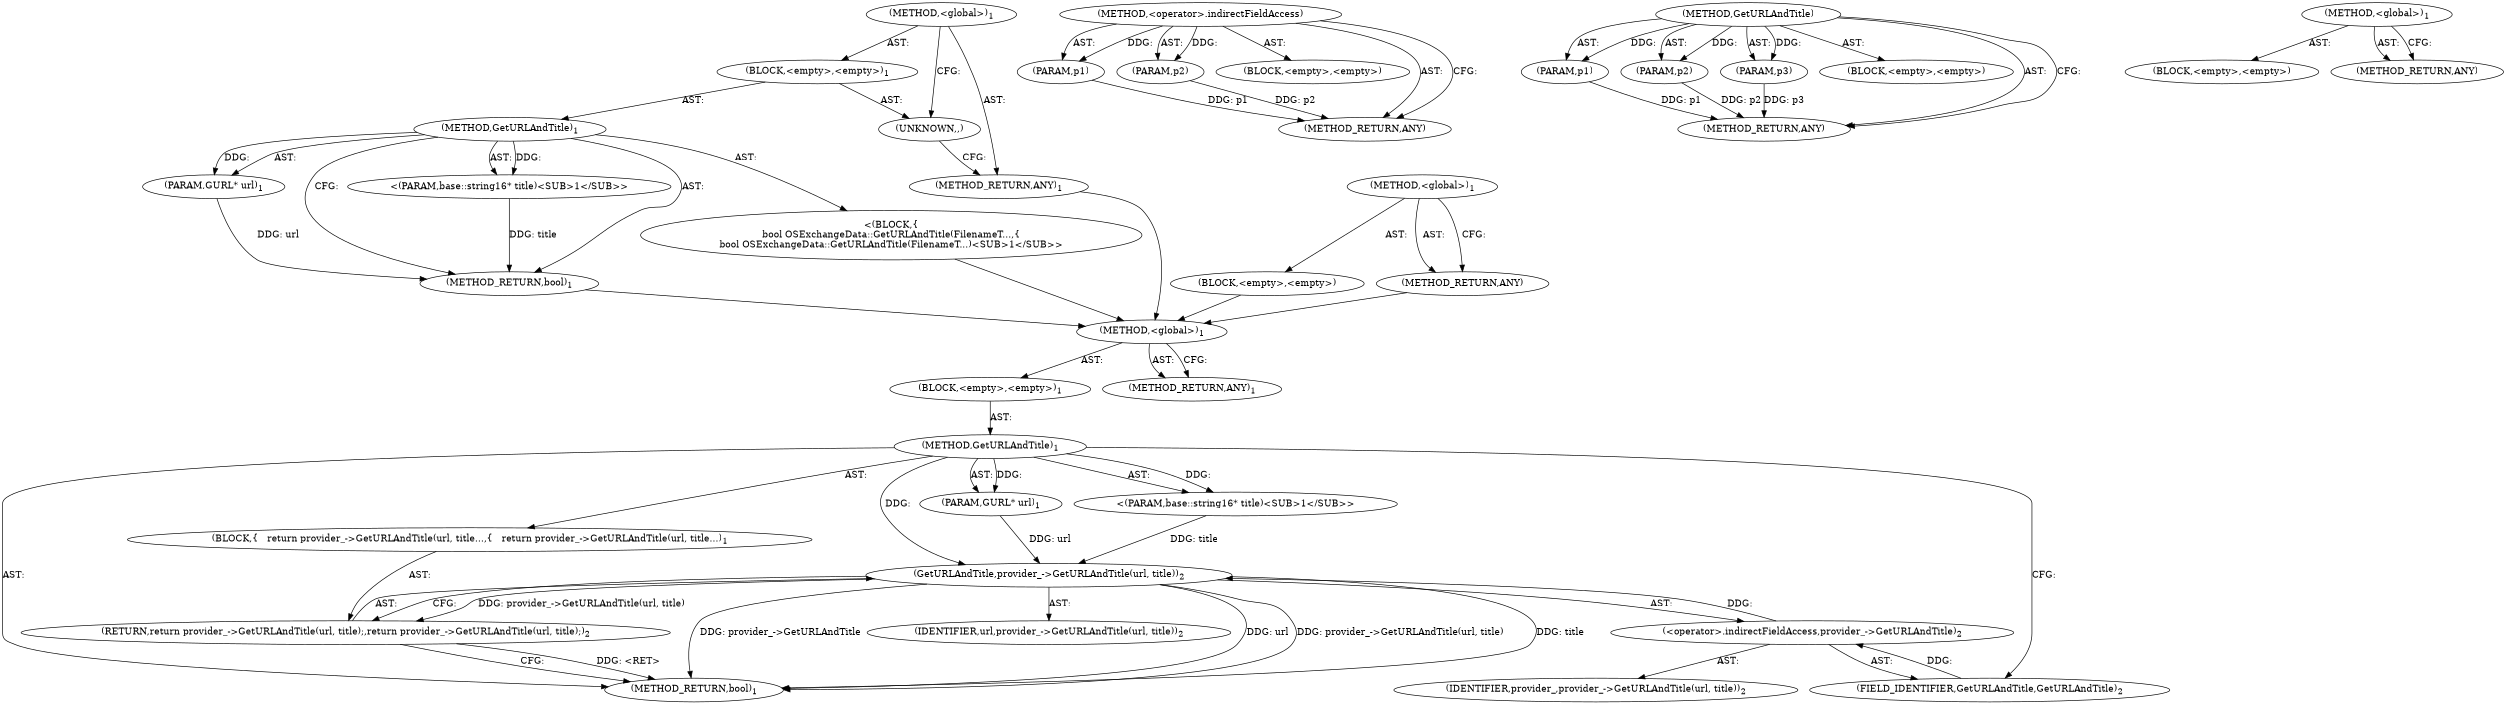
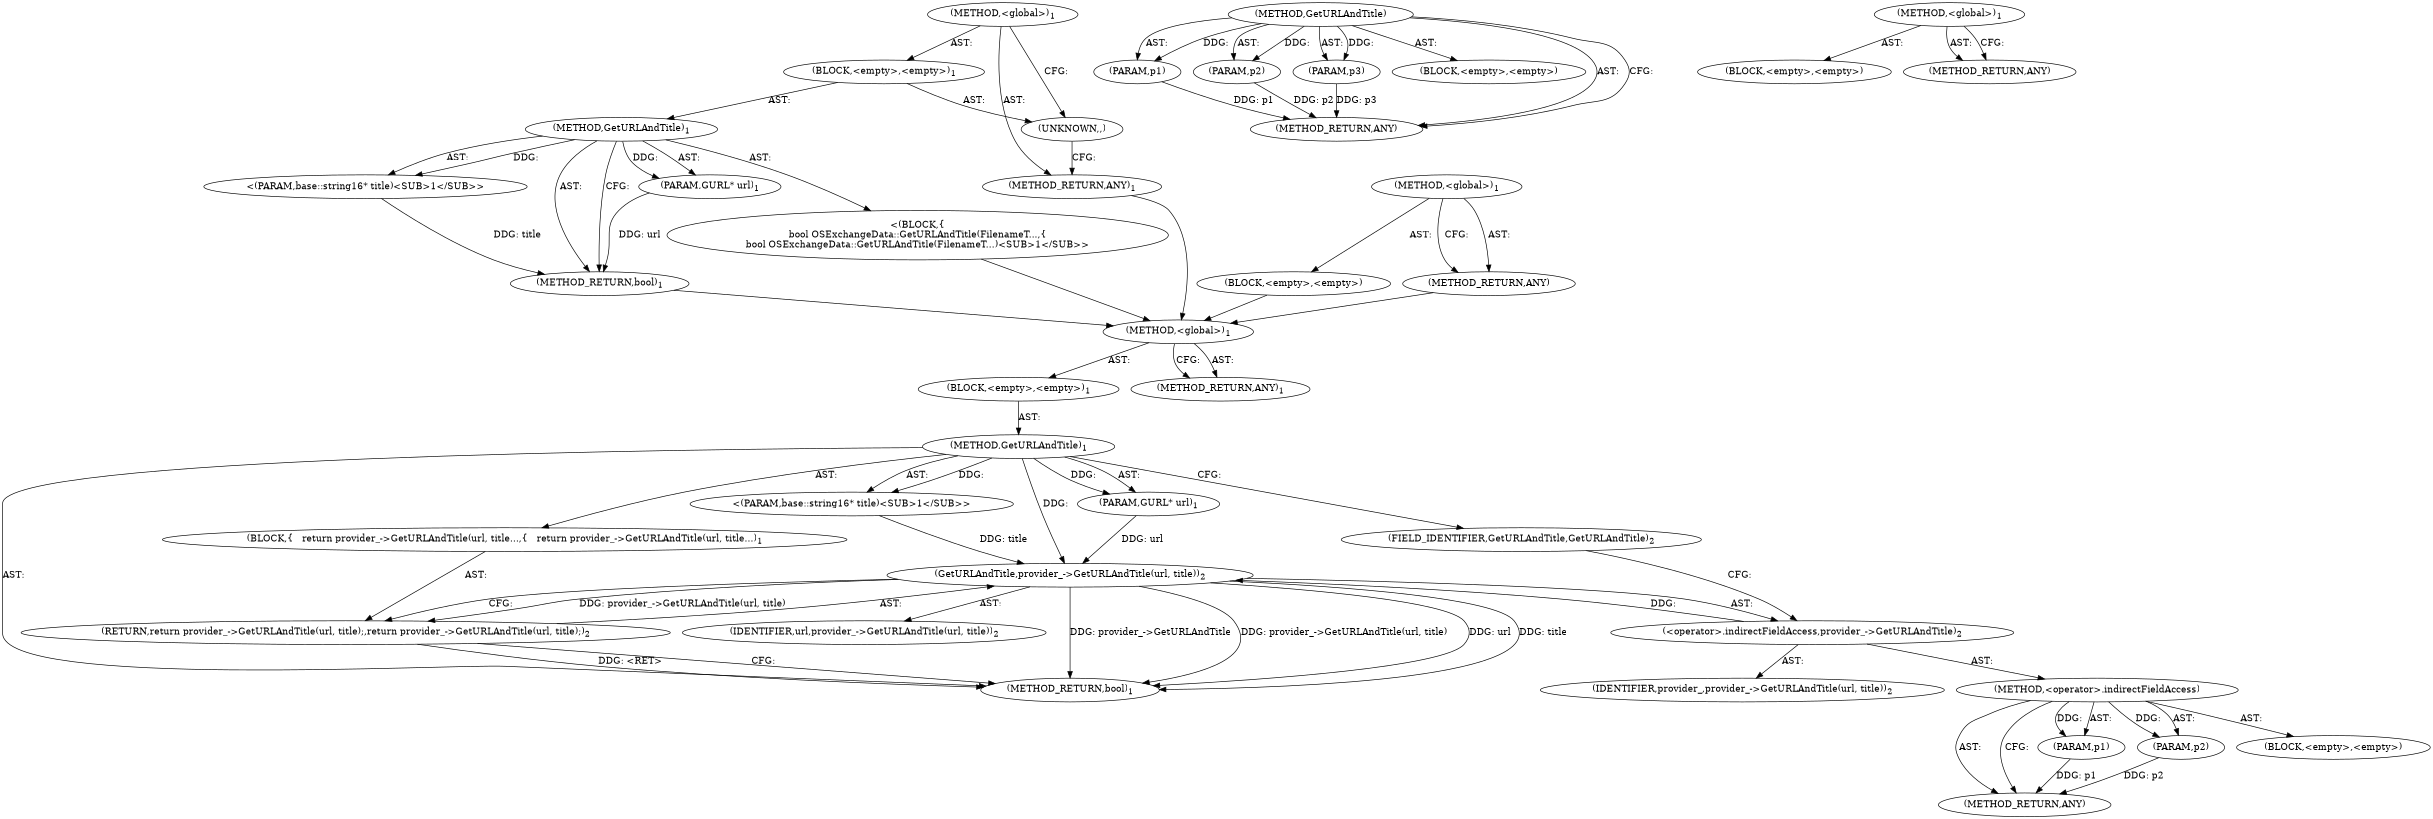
(1941, 661) -> (1741, 575)
(1868, 665) -> (1952, 661)
